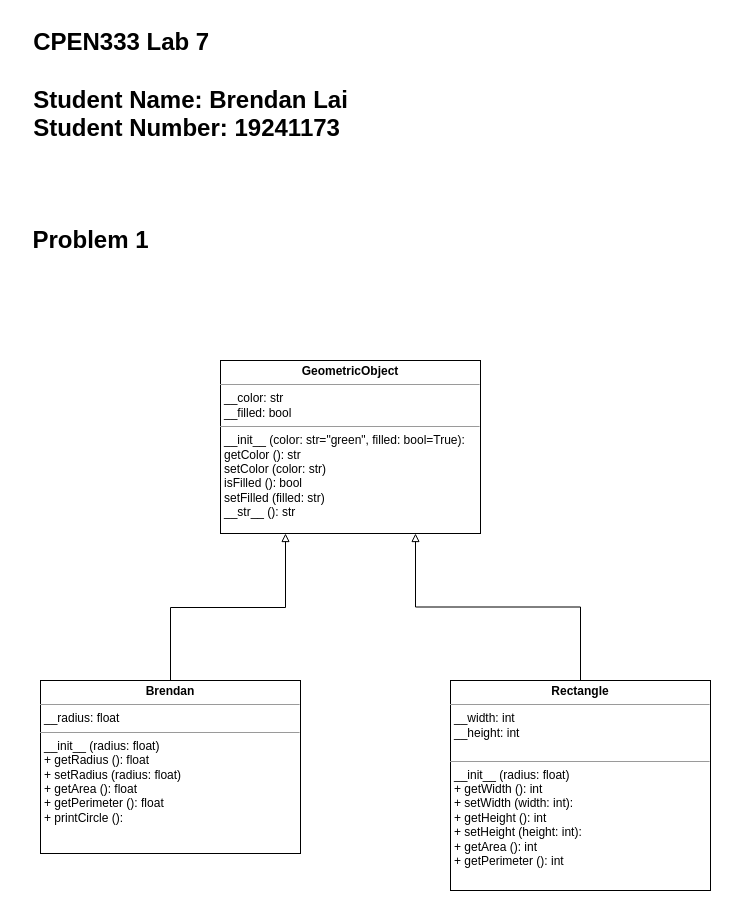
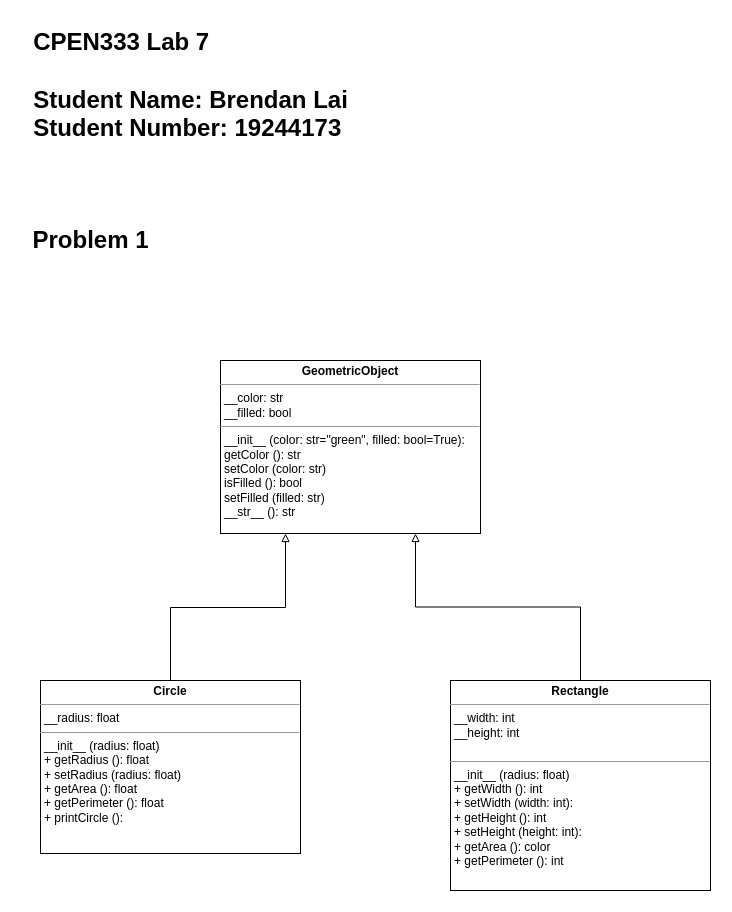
(191, 86) -> (191, 86)
(120, 738) -> (120, 738)
(525, 753) -> (525, 753)
